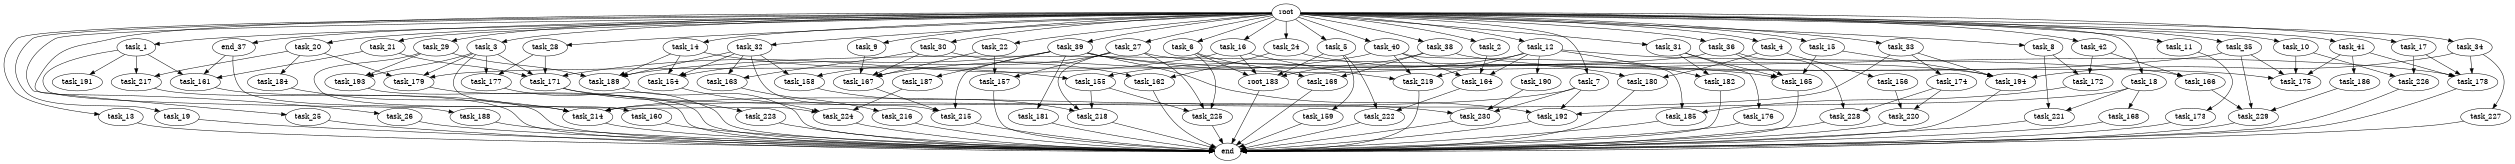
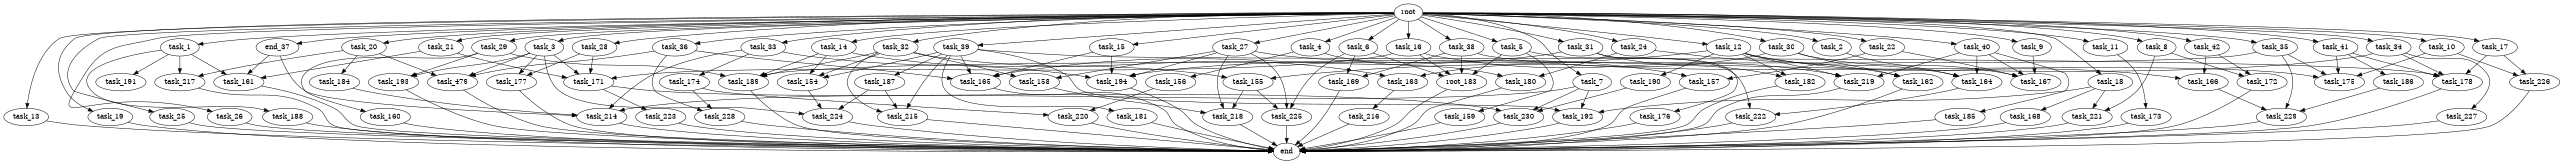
(409, 82) -> (452, 82)
(905, 99) -> (891, 99)
(1887, 100) -> (1783, 146)
